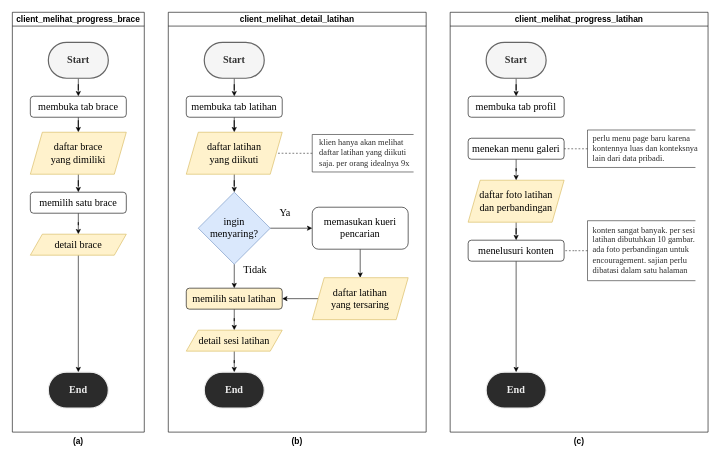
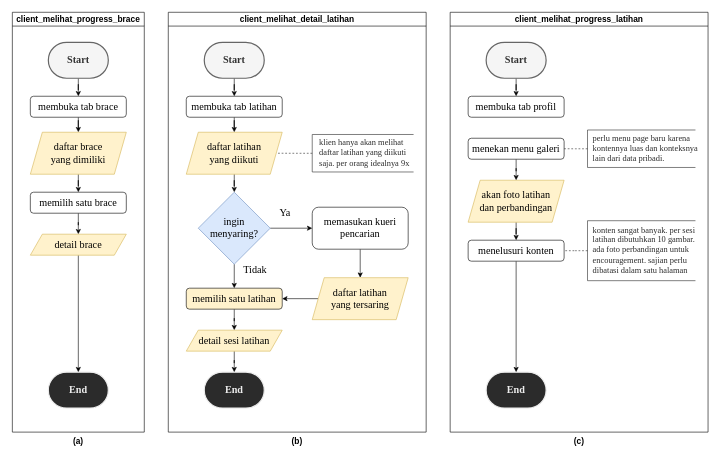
(516, 201) -> (516, 201)
